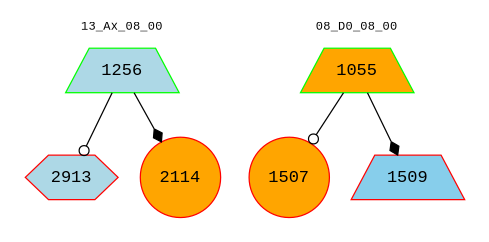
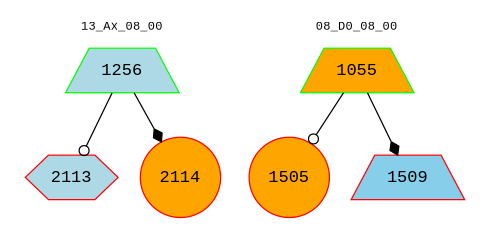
(72, 177) -> (72, 177)
(289, 177) -> (289, 177)
